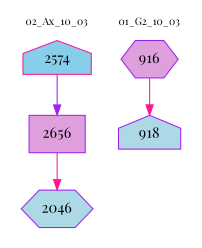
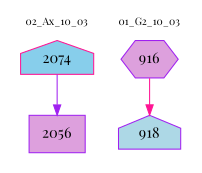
(57, 59) -> (57, 59)
(57, 134) -> (57, 134)
(57, 209) -> none
